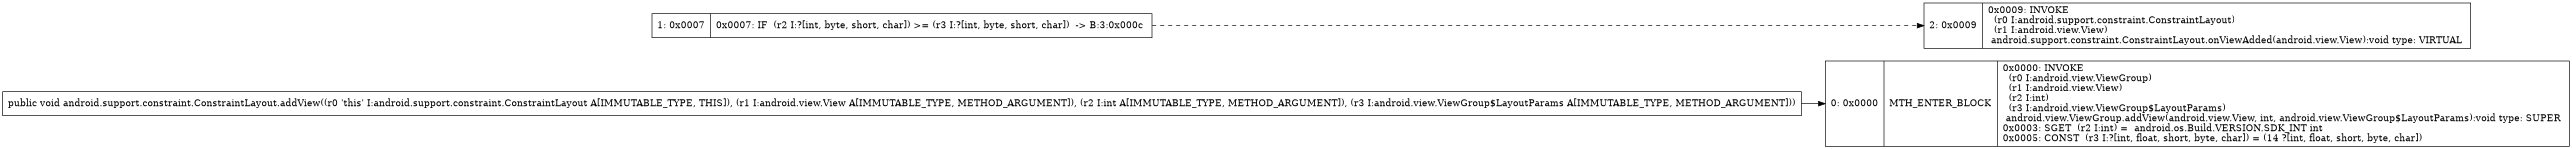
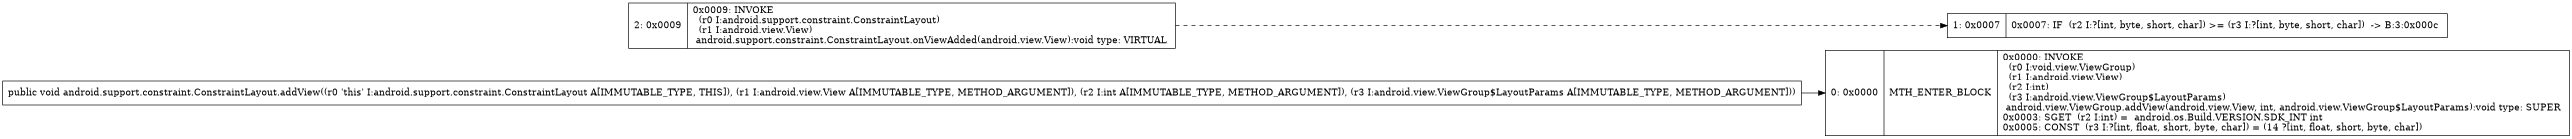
(1535, 26) -> (1558, 26)
(2077, 78) -> (2069, 68)
